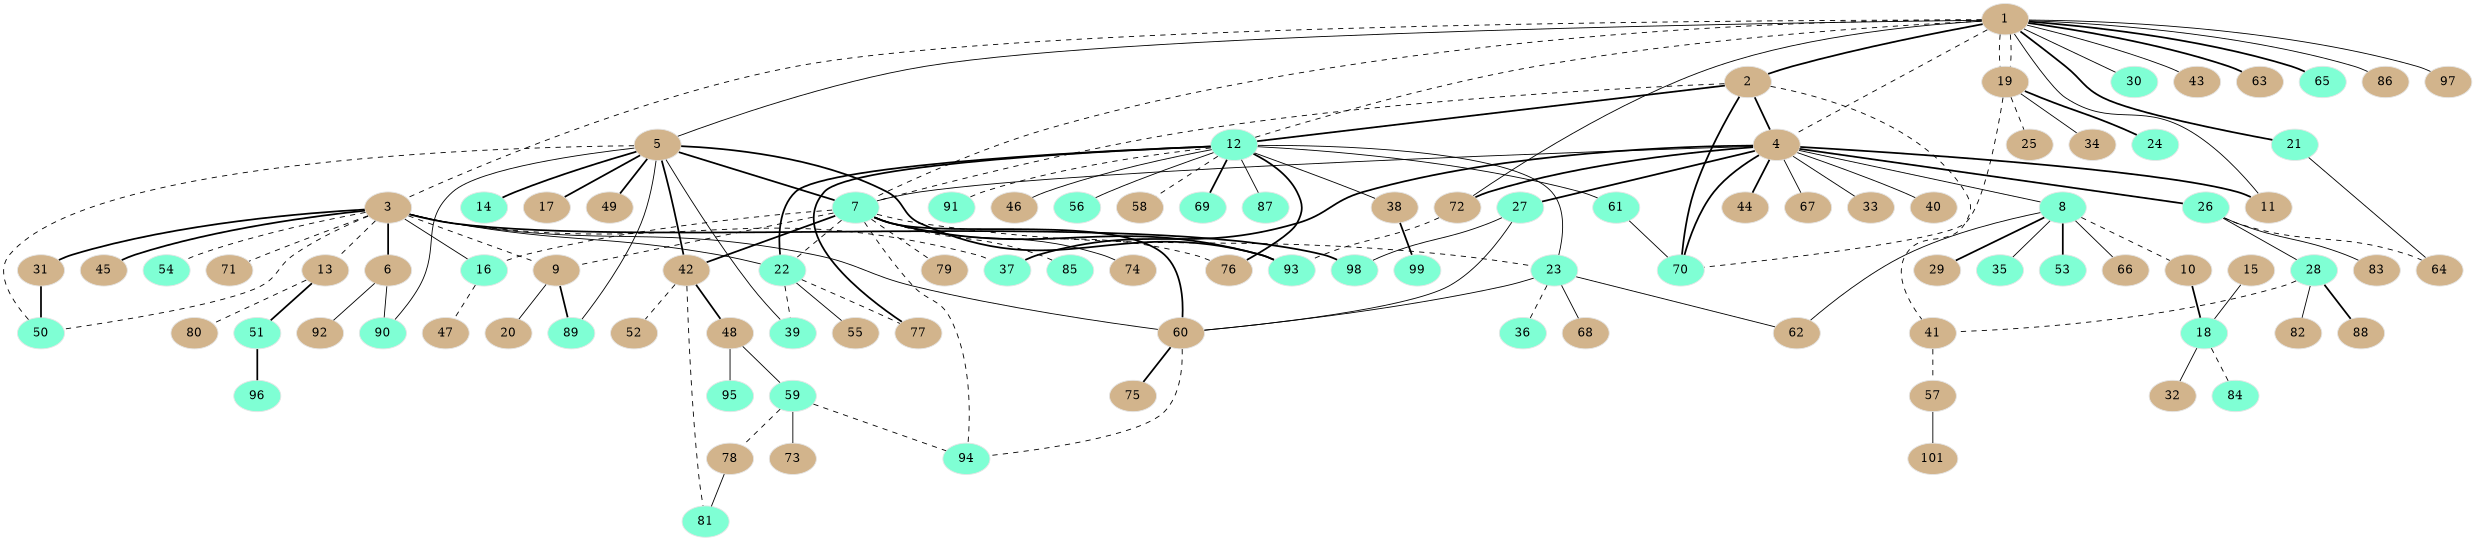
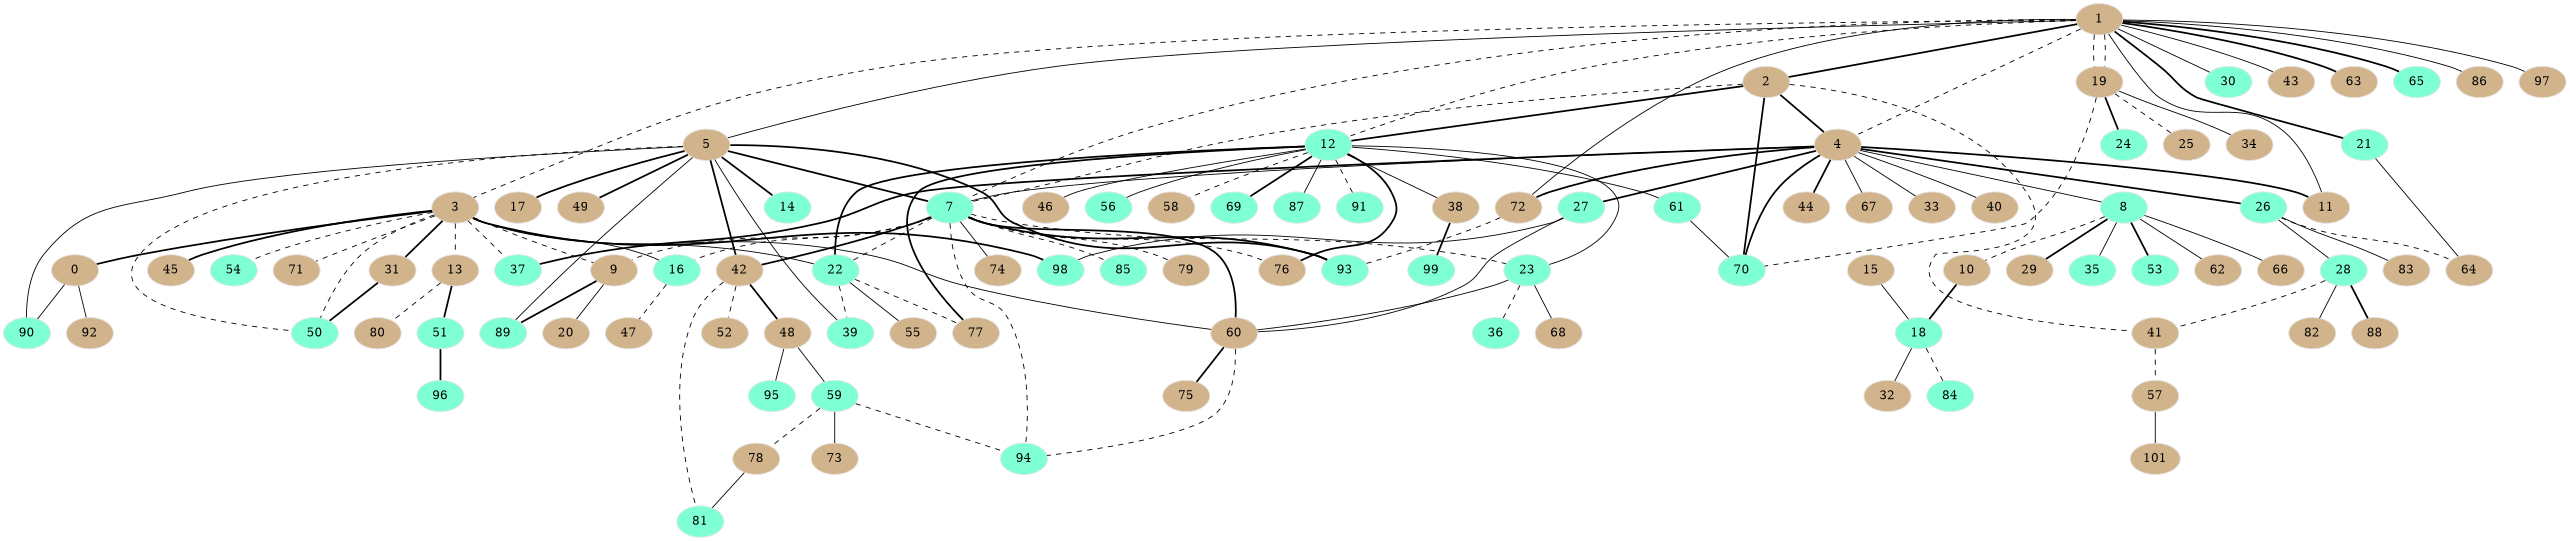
(388, 270) -> (75, 270)
(1676, 302) -> none
